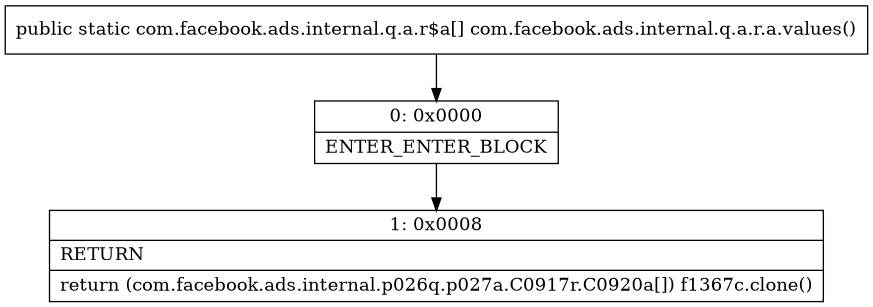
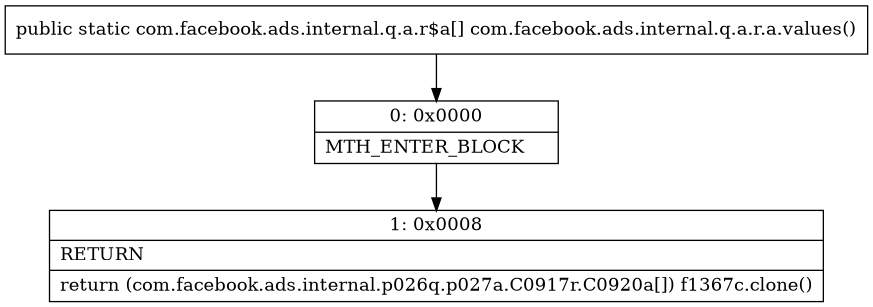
(436, 147) -> (425, 147)
